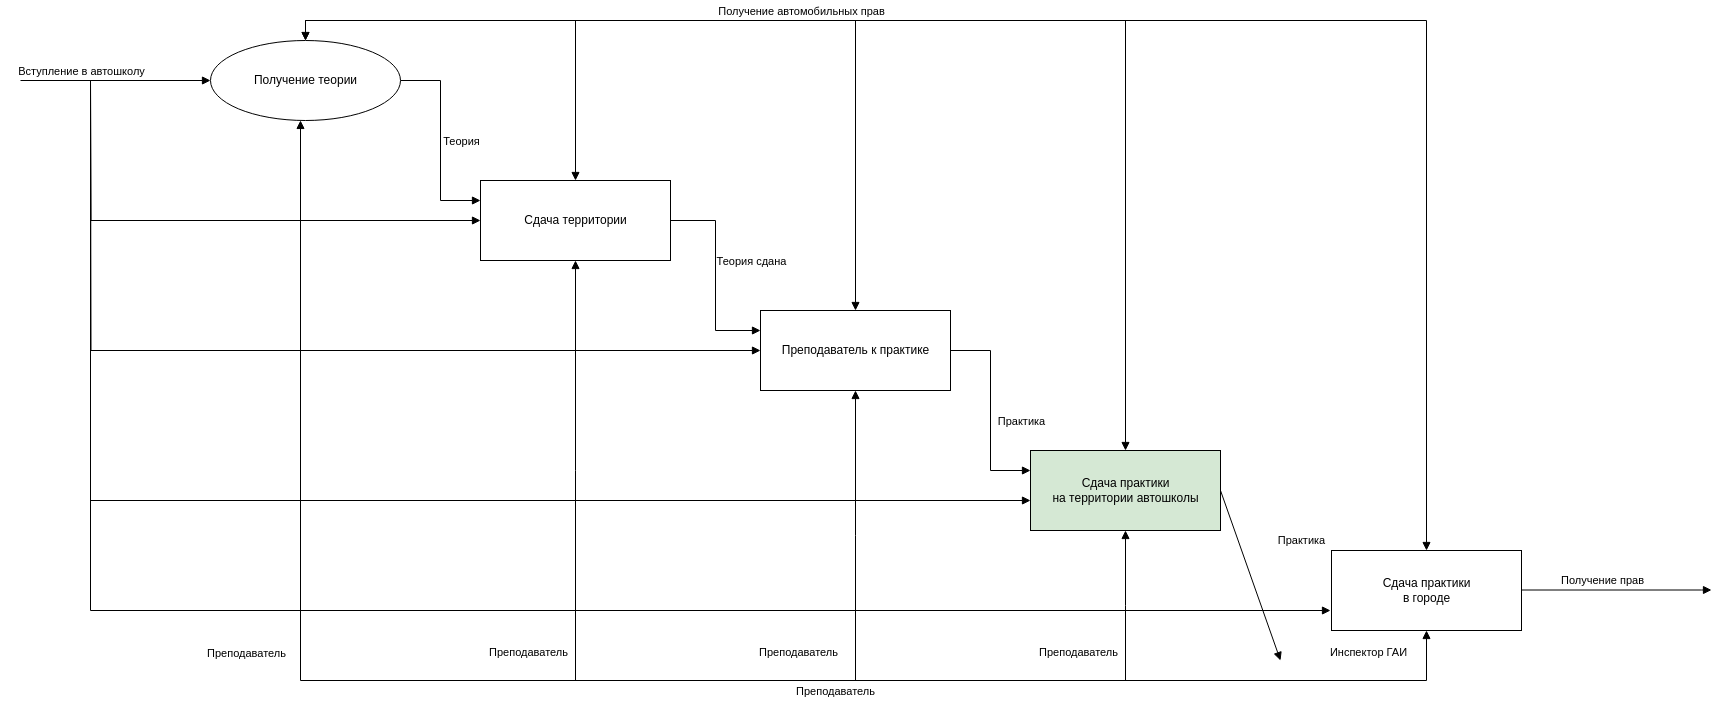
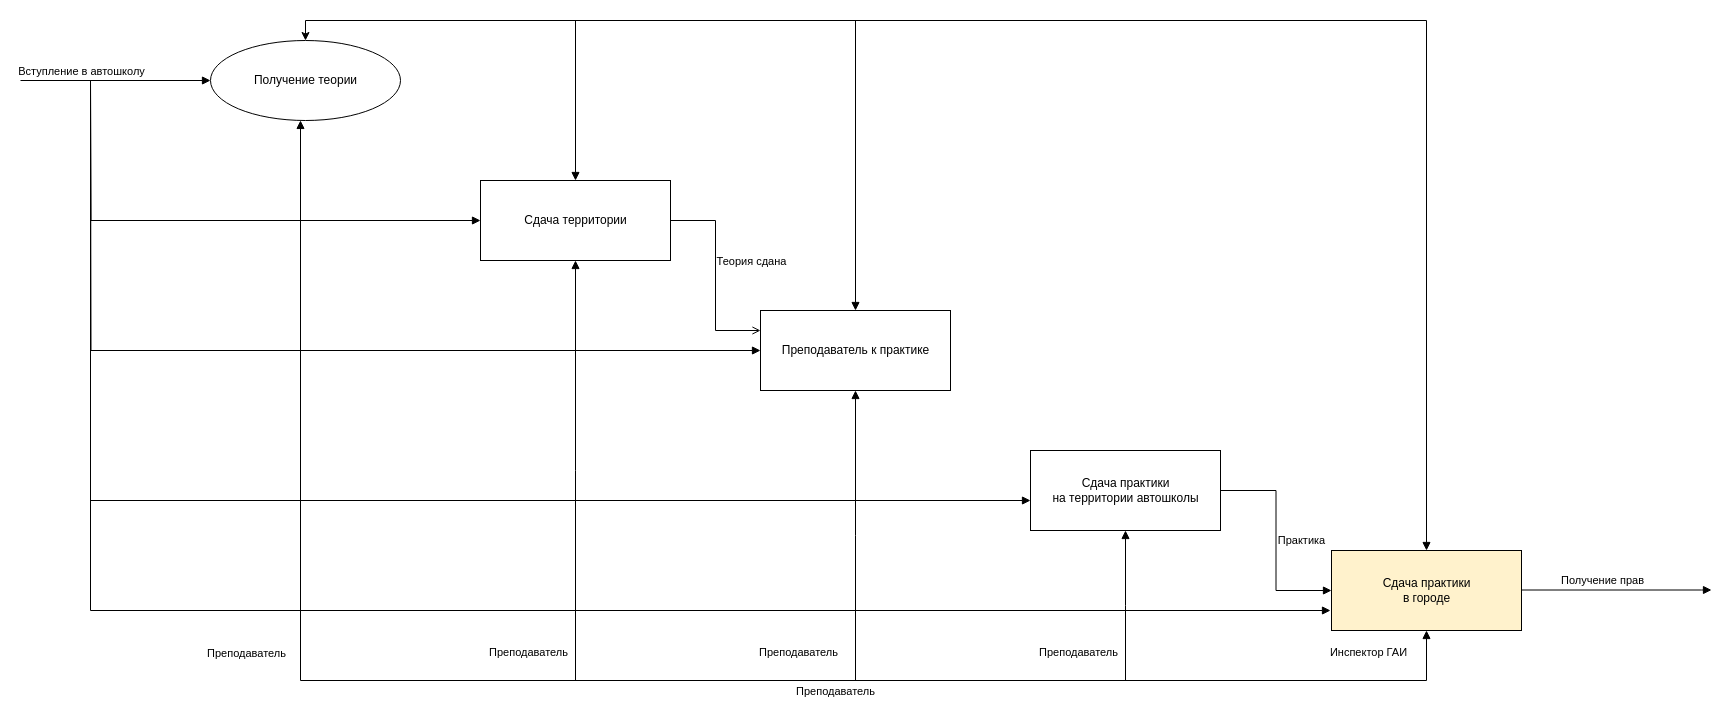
(441, 136) -> none
(1126, 232) -> none
(751, 331) -> (753, 331)
(991, 406) -> none
(1126, 491) -> (1126, 491)
(1249, 572) -> (1276, 537)
(1427, 591) -> (1427, 591)
